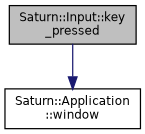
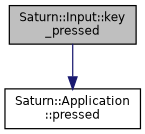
(73, 109) -> (73, 109)
